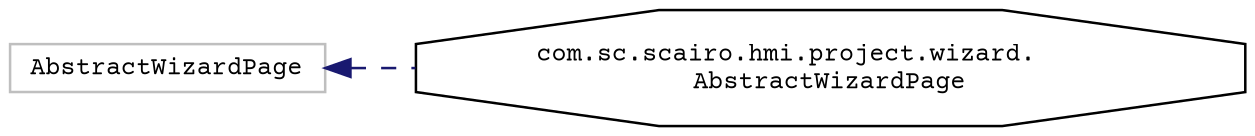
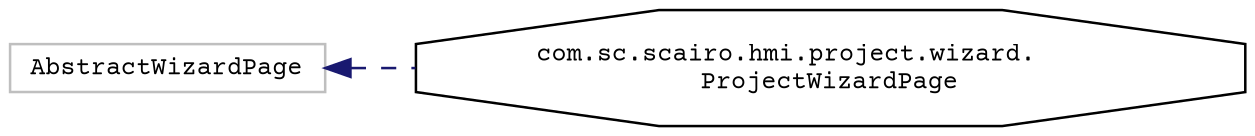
(831, 68) -> (831, 68)
